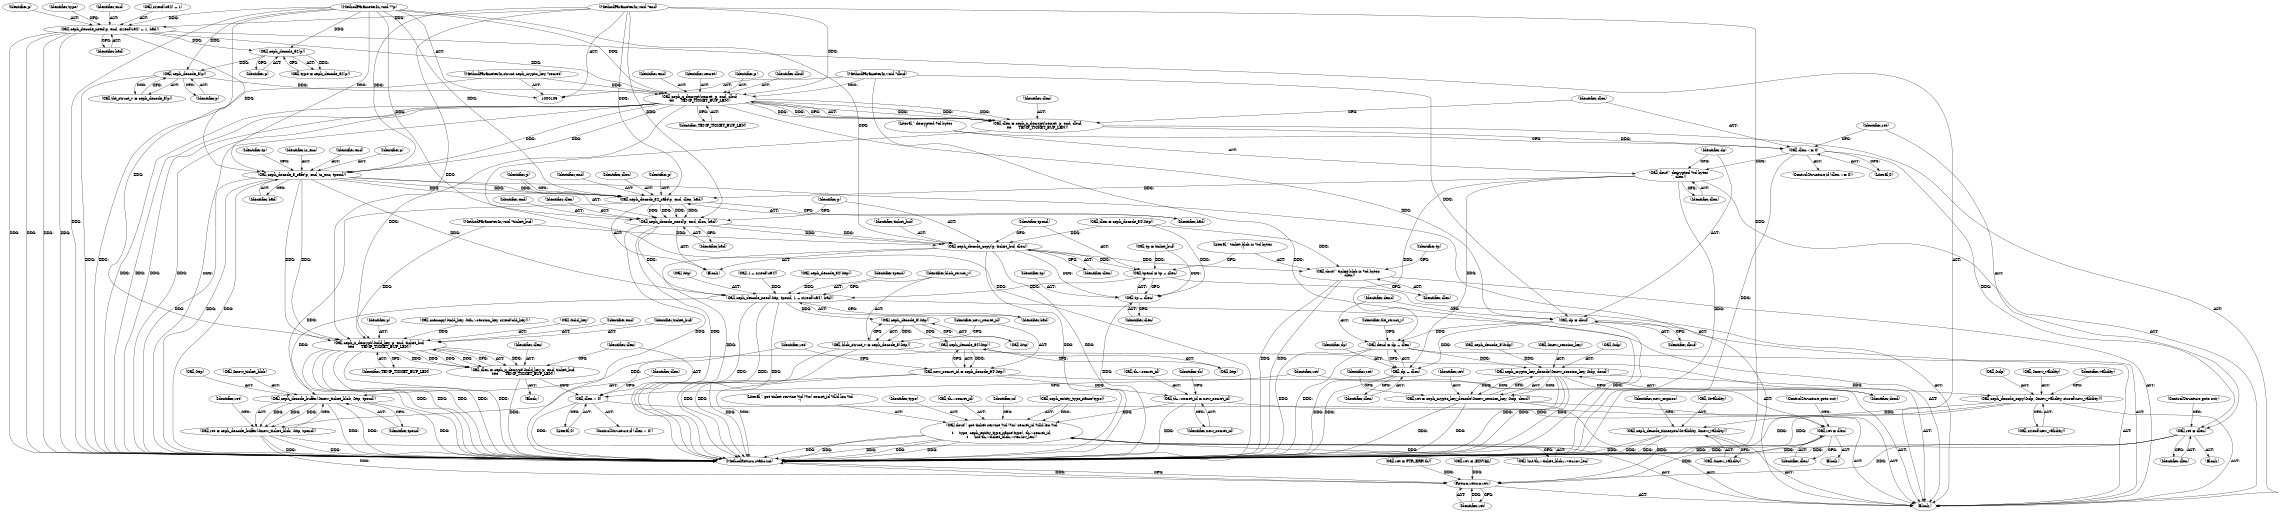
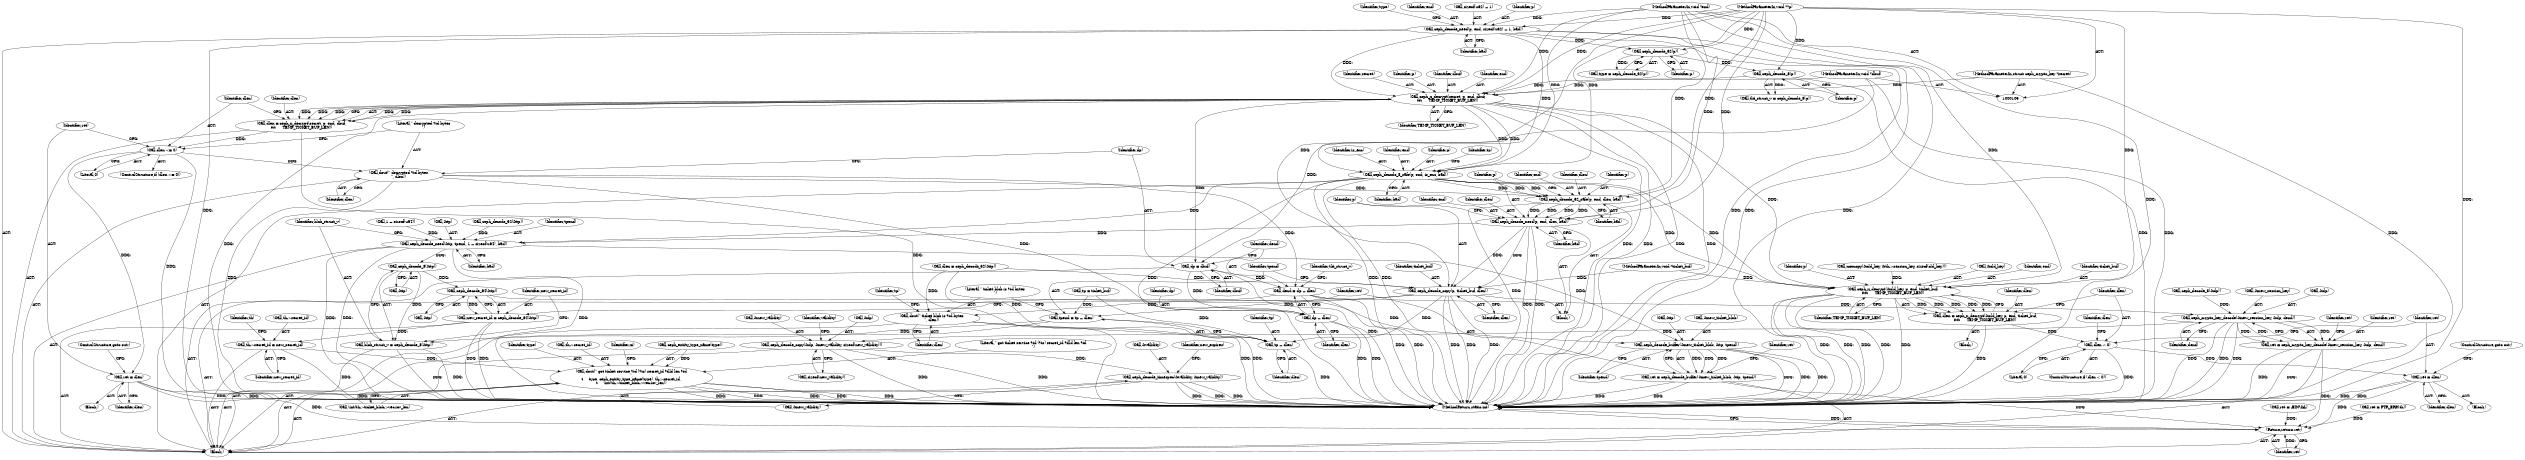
(151, 85) -> none
(302, 175) -> (1405, 175)
(1004, 289) -> (739, 337)
